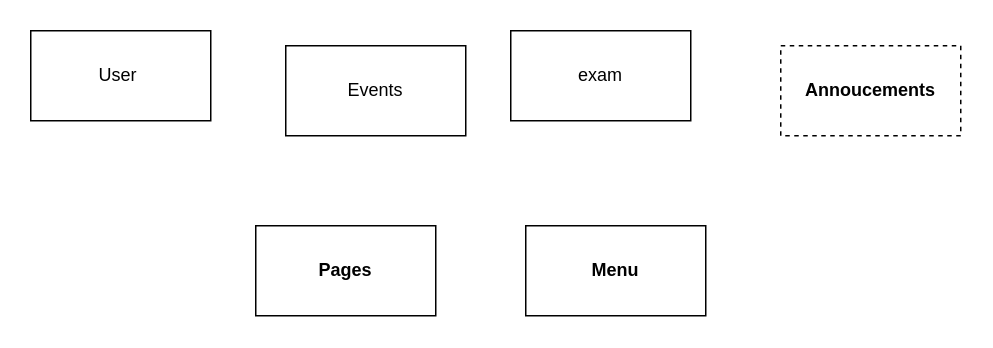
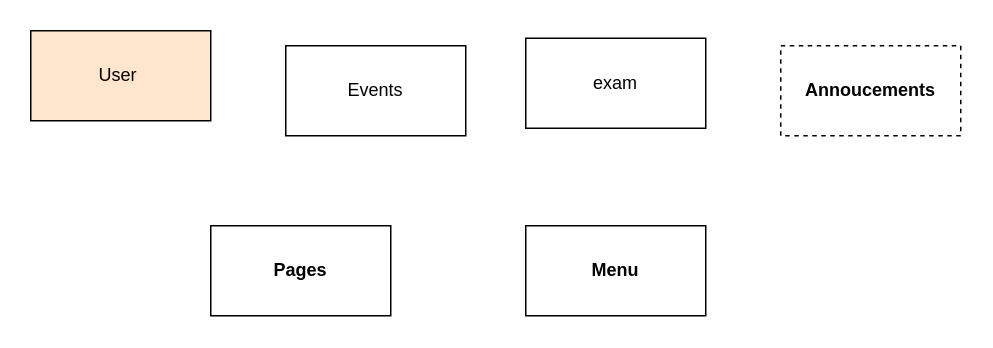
(121, 76) -> (121, 76)
(601, 76) -> (616, 83)
(346, 271) -> (301, 271)
